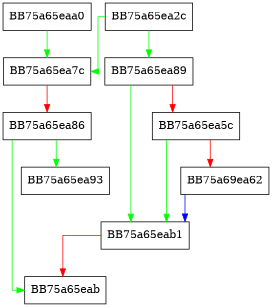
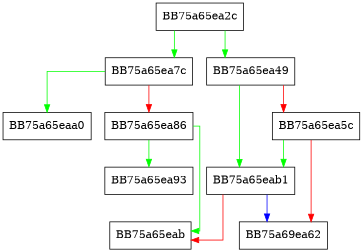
(47, 40) -> (59, 71)
(149, 71) -> (251, 71)
(185, 204) -> (267, 204)
